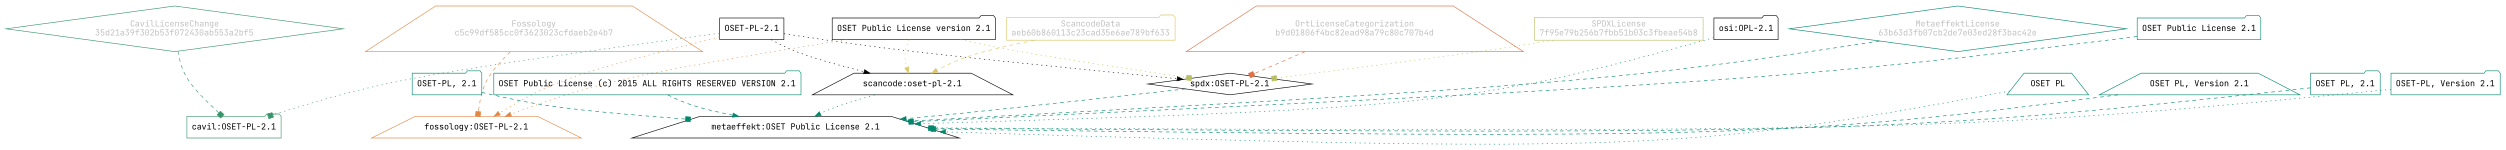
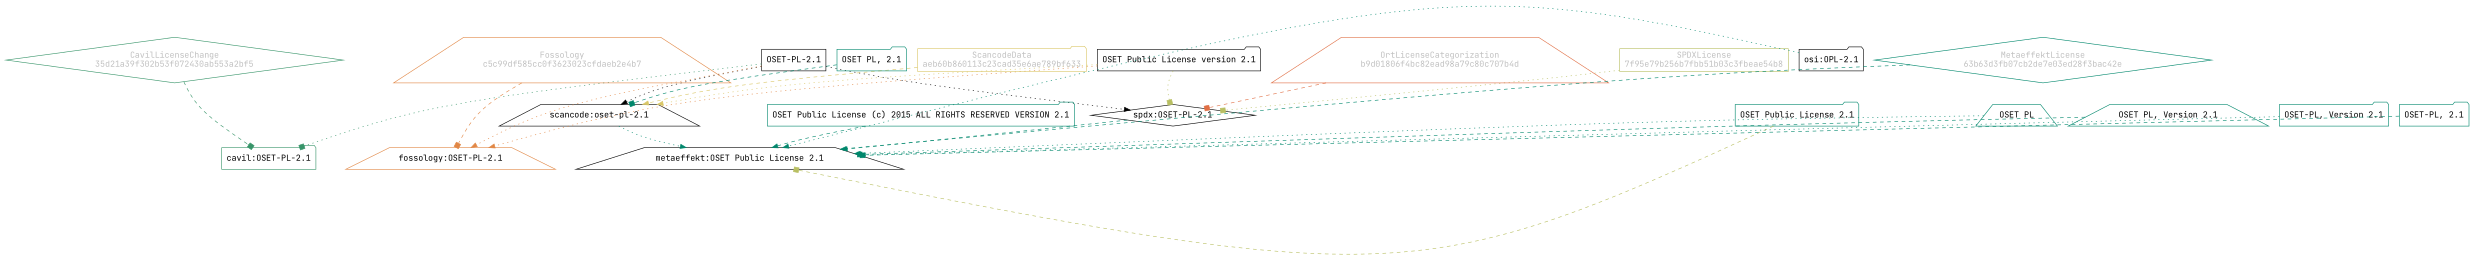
(1527, 92) -> (1295, 252)
(1623, 130) -> (735, 79)
